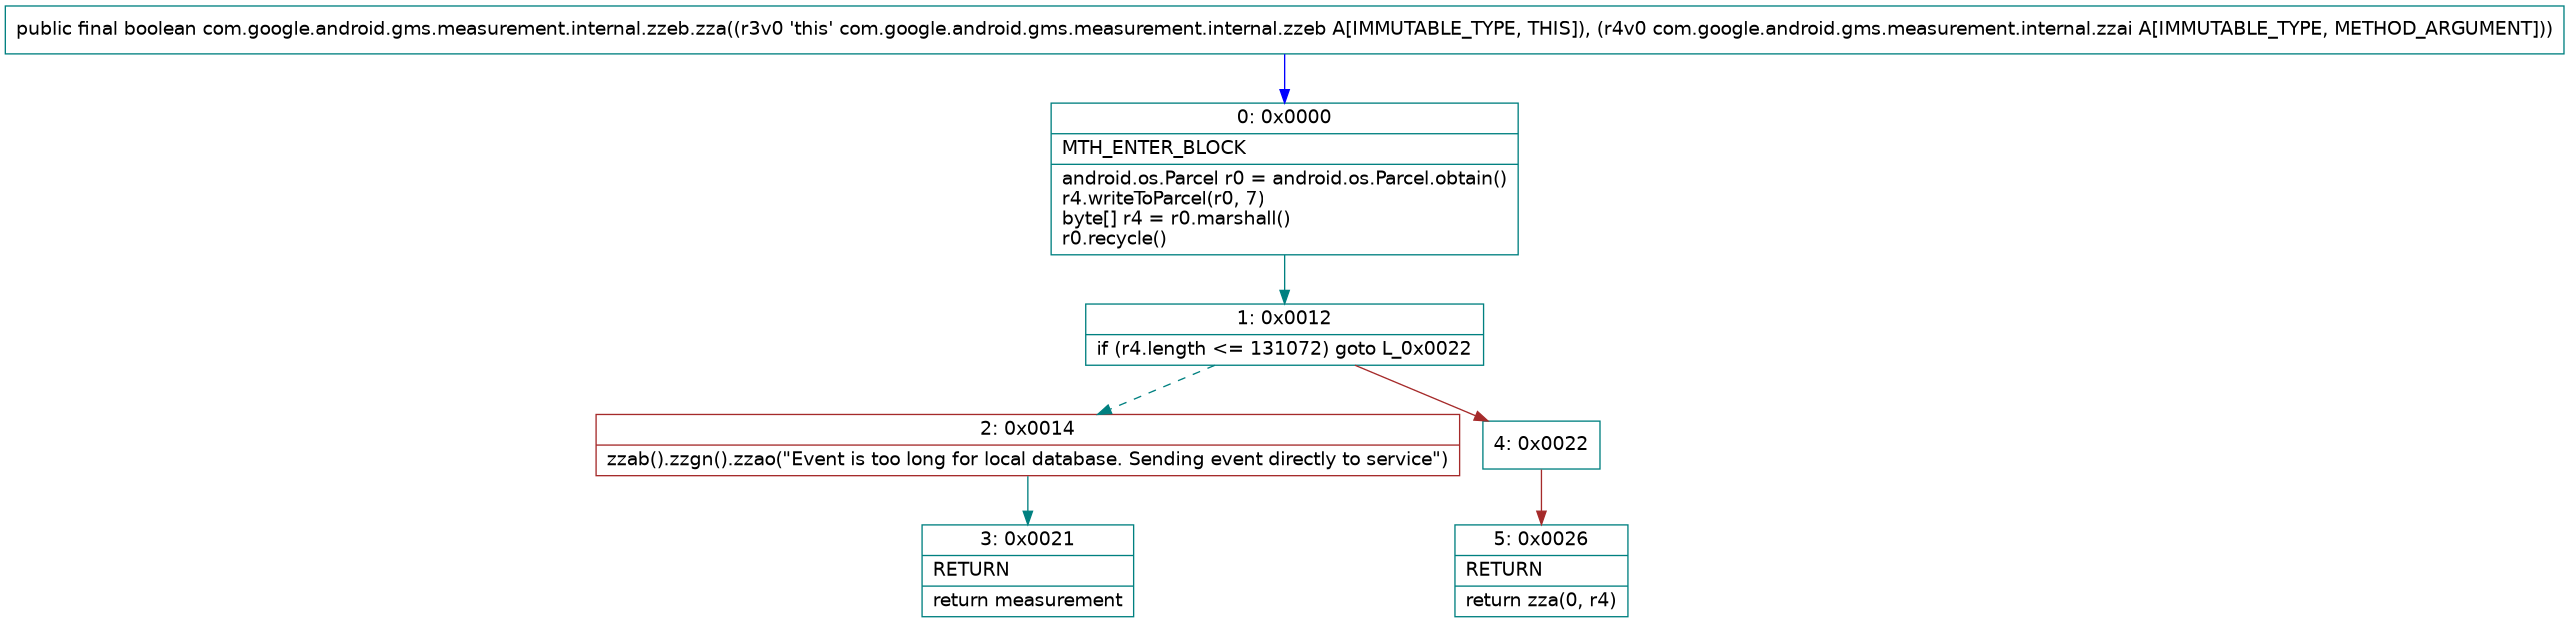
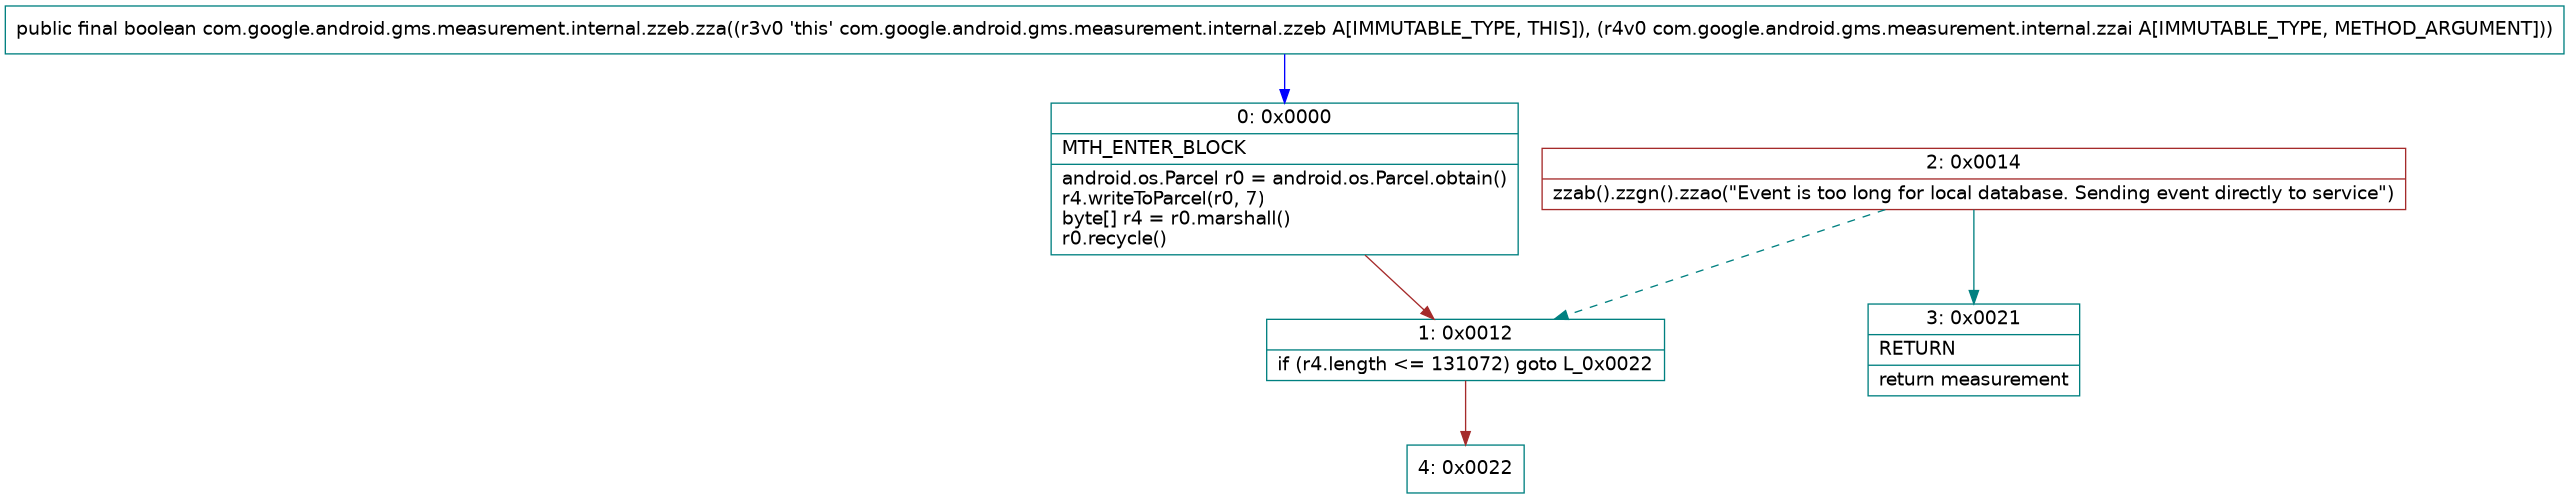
(1285, 273) -> (1395, 282)
(1163, 387) -> (1726, 262)
(1541, 571) -> none
